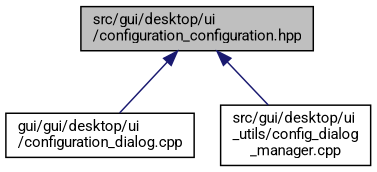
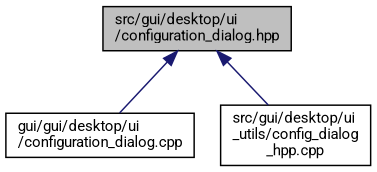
(197, 29) -> (197, 29)
(296, 135) -> (296, 135)
